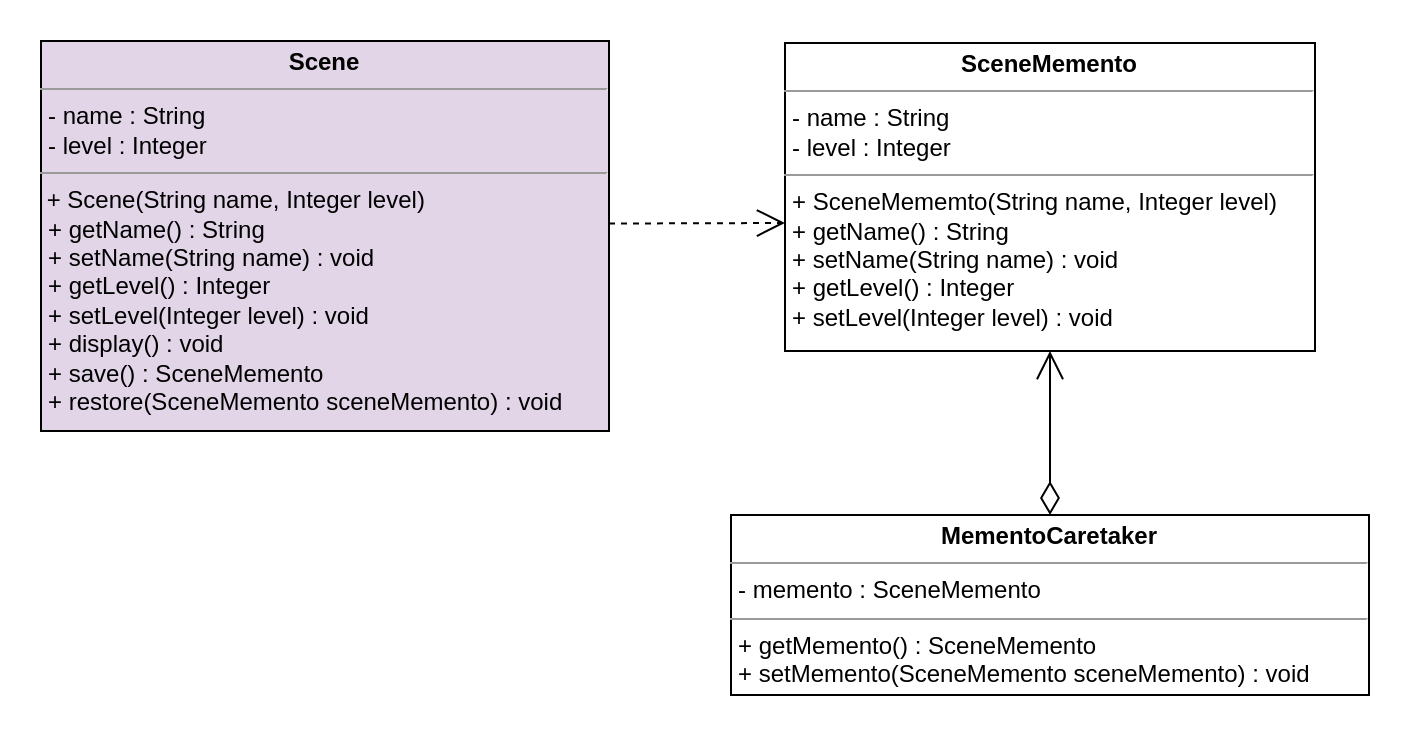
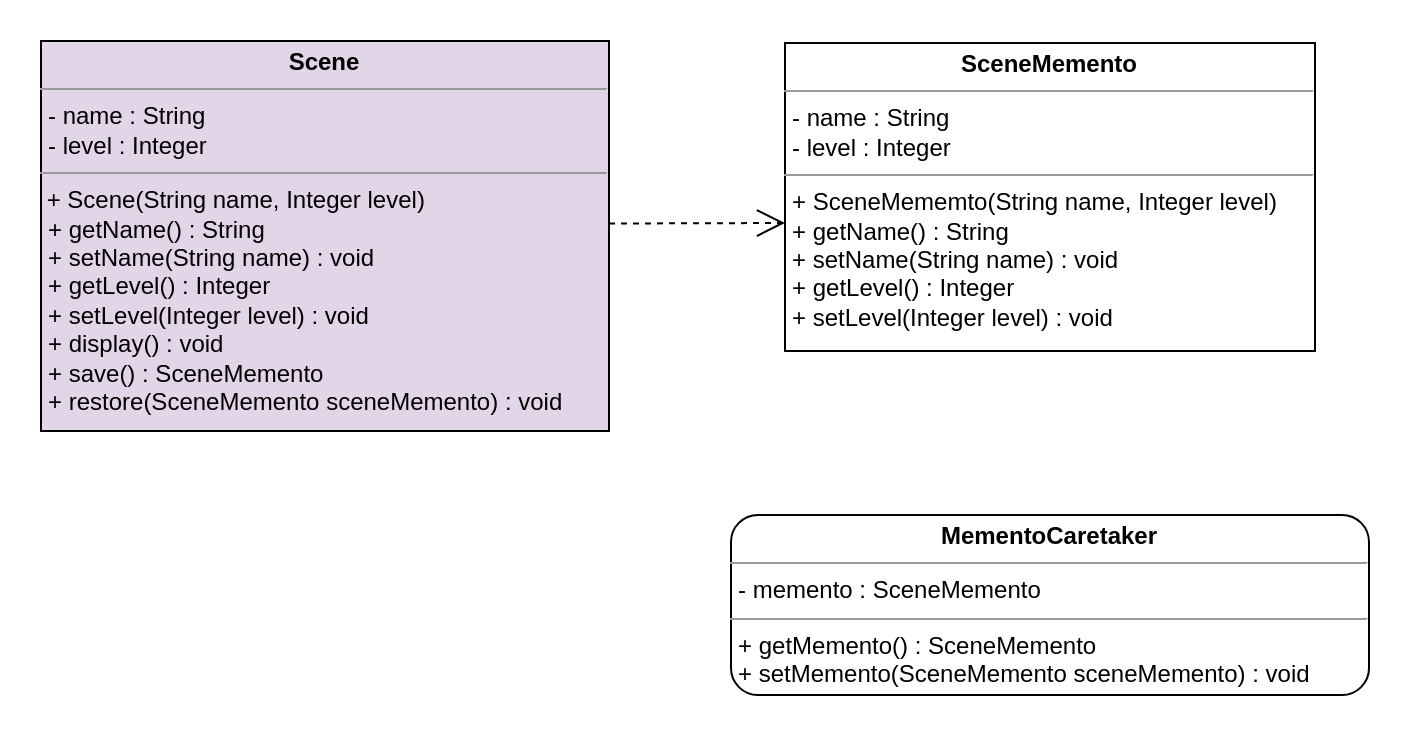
(1050, 420) -> none
(1050, 605) -> (1050, 605)
